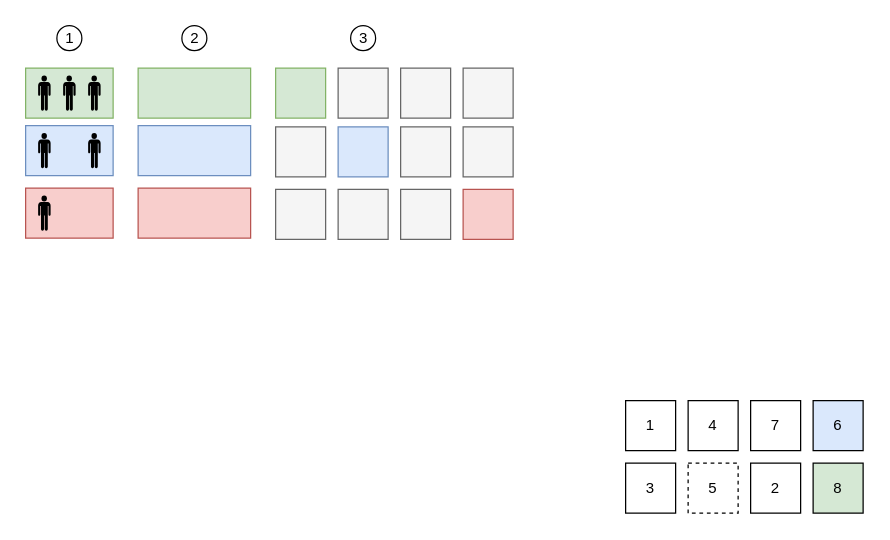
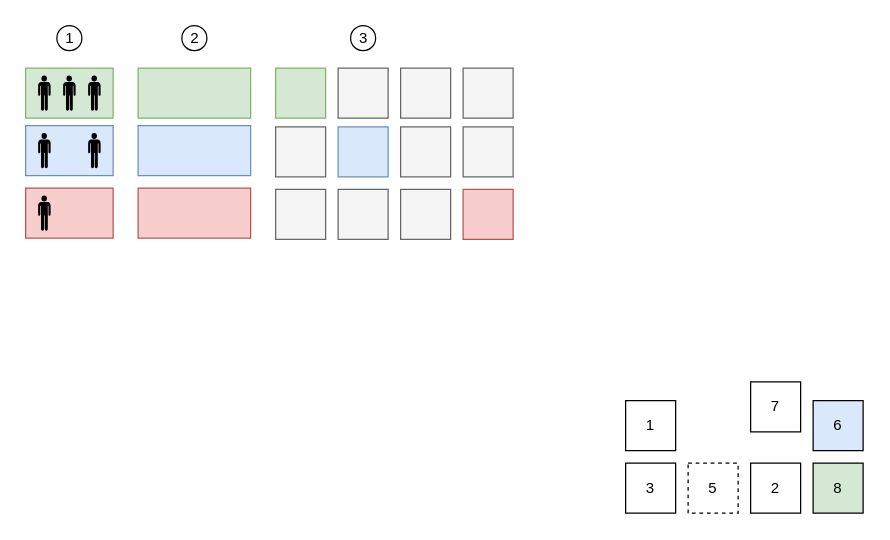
(713, 426) -> none
(776, 426) -> (776, 407)
